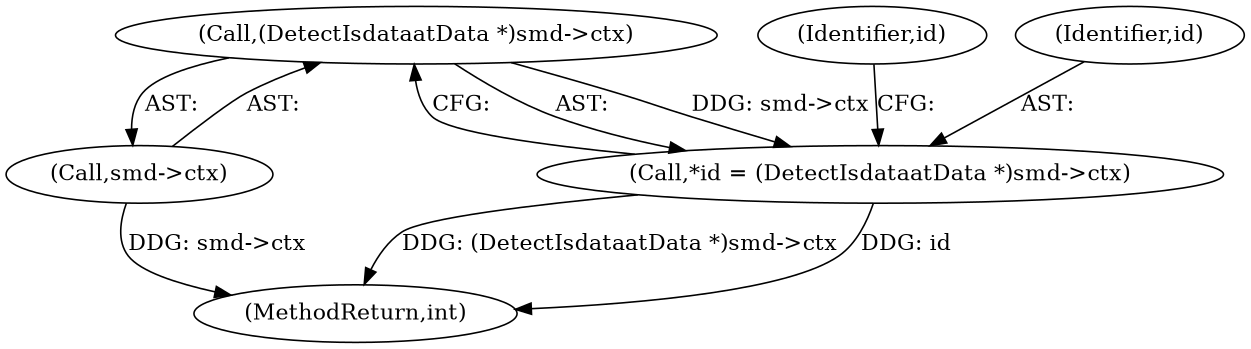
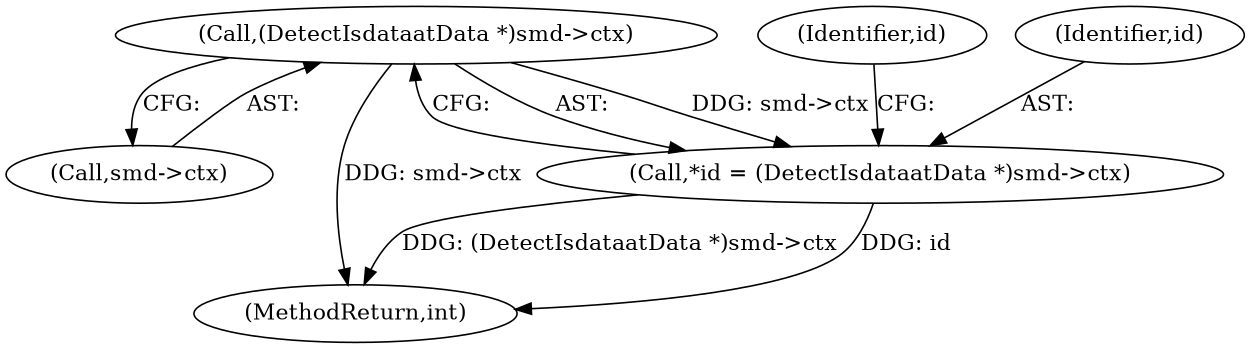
(176, 105) -> (176, 105)
(144, 268) -> (341, 160)
